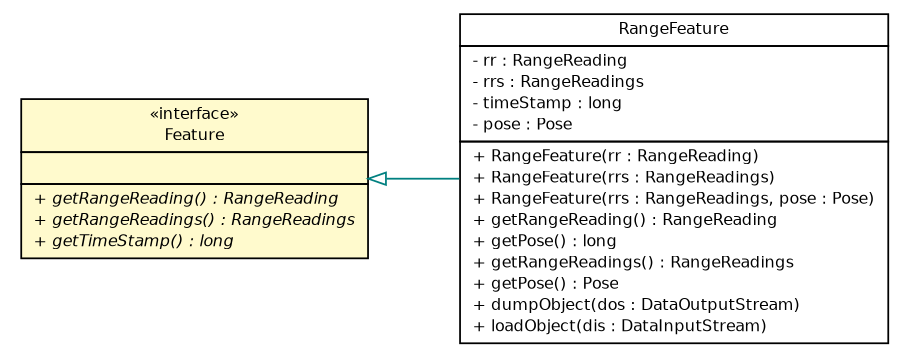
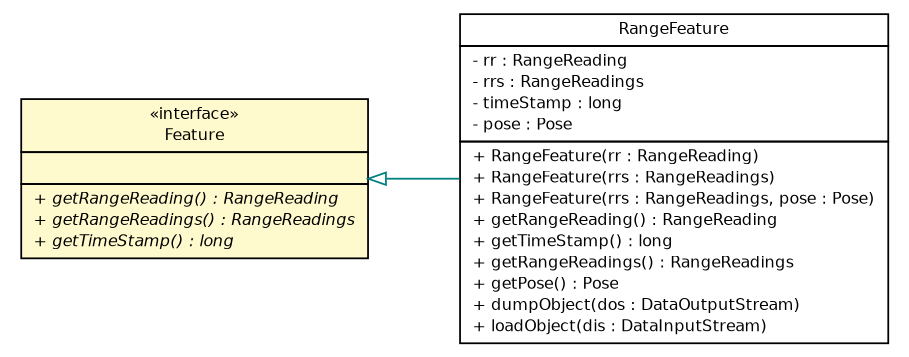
(545, 242) -> (573, 242)
